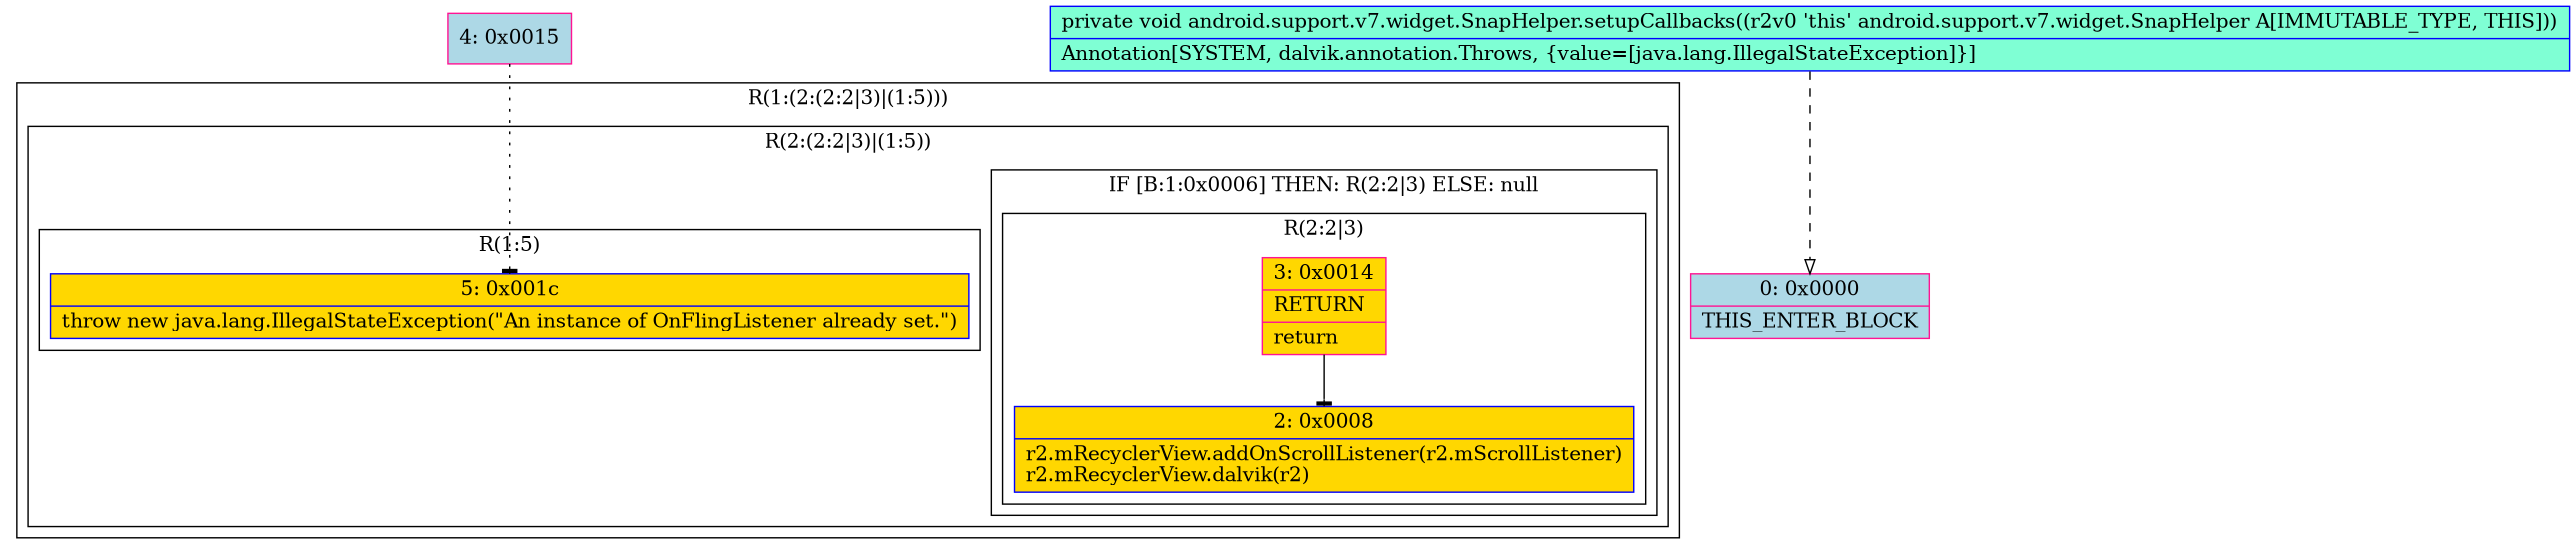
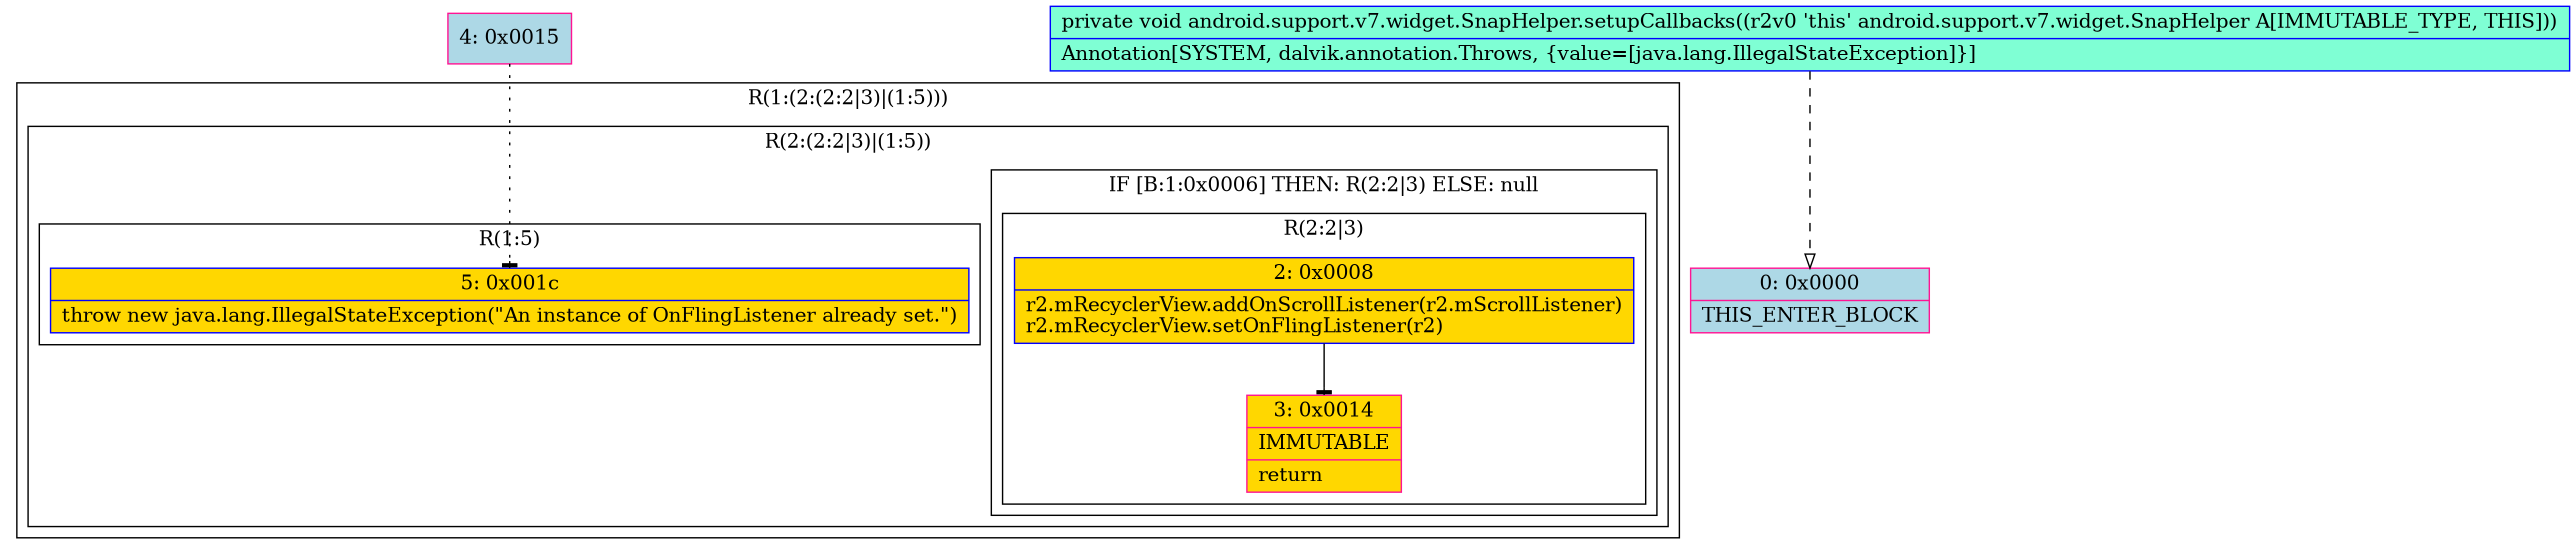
(1319, 305) -> (1324, 443)
(1324, 377) -> (1324, 366)
(1168, 475) -> (1235, 326)
